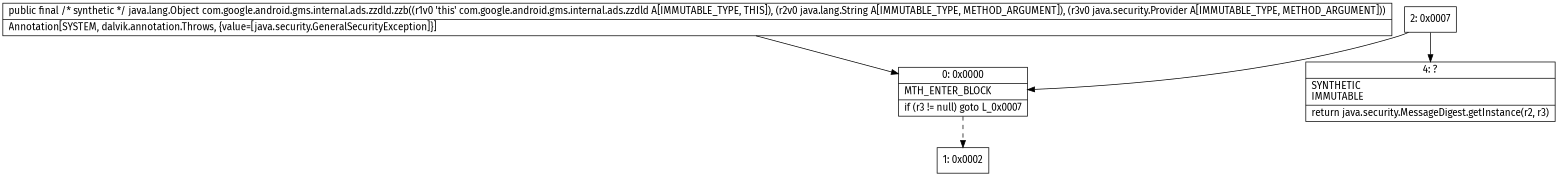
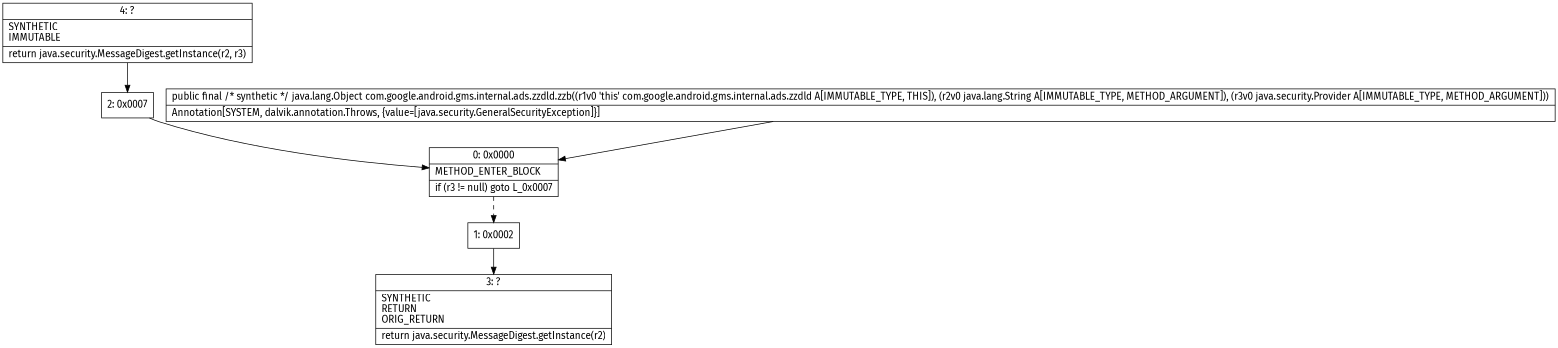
(1430, 44) -> (128, 74)
(948, 91) -> (488, 172)
none -> (494, 310)
